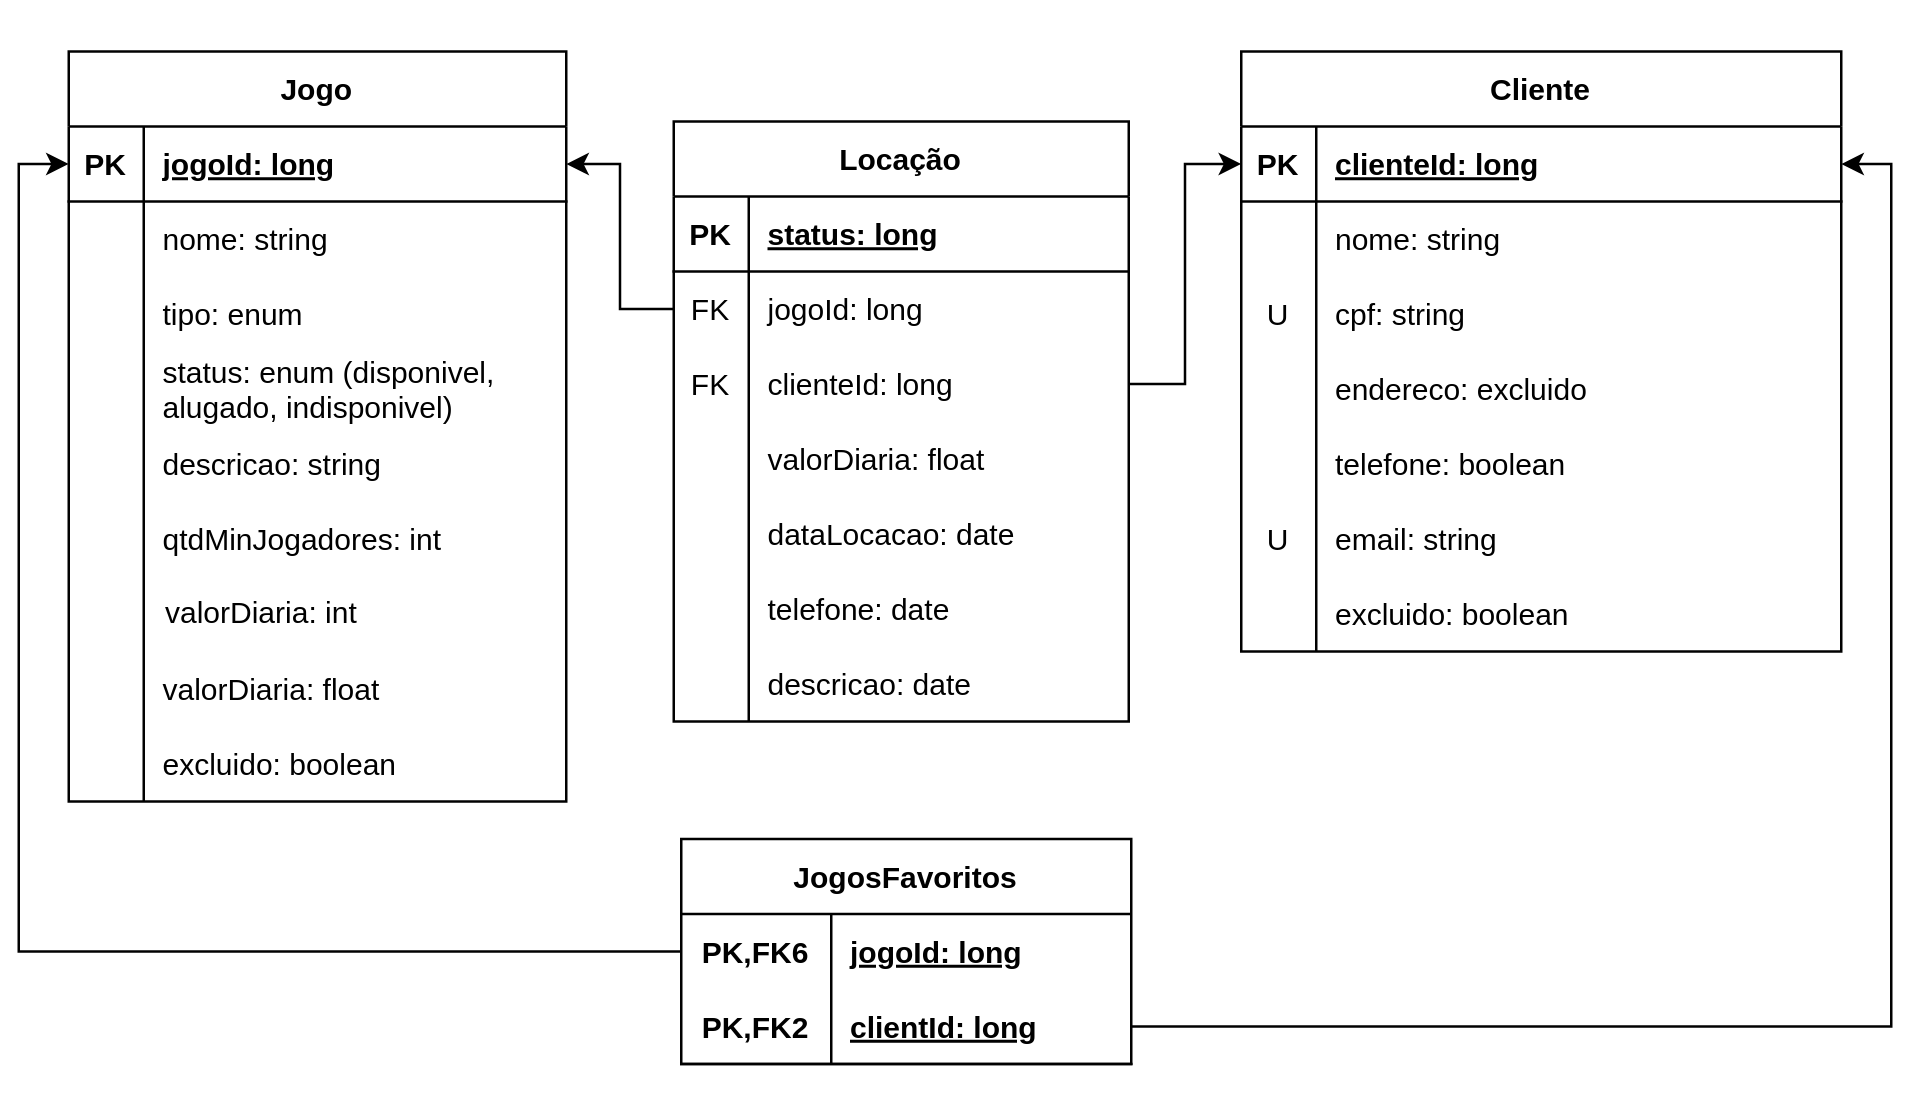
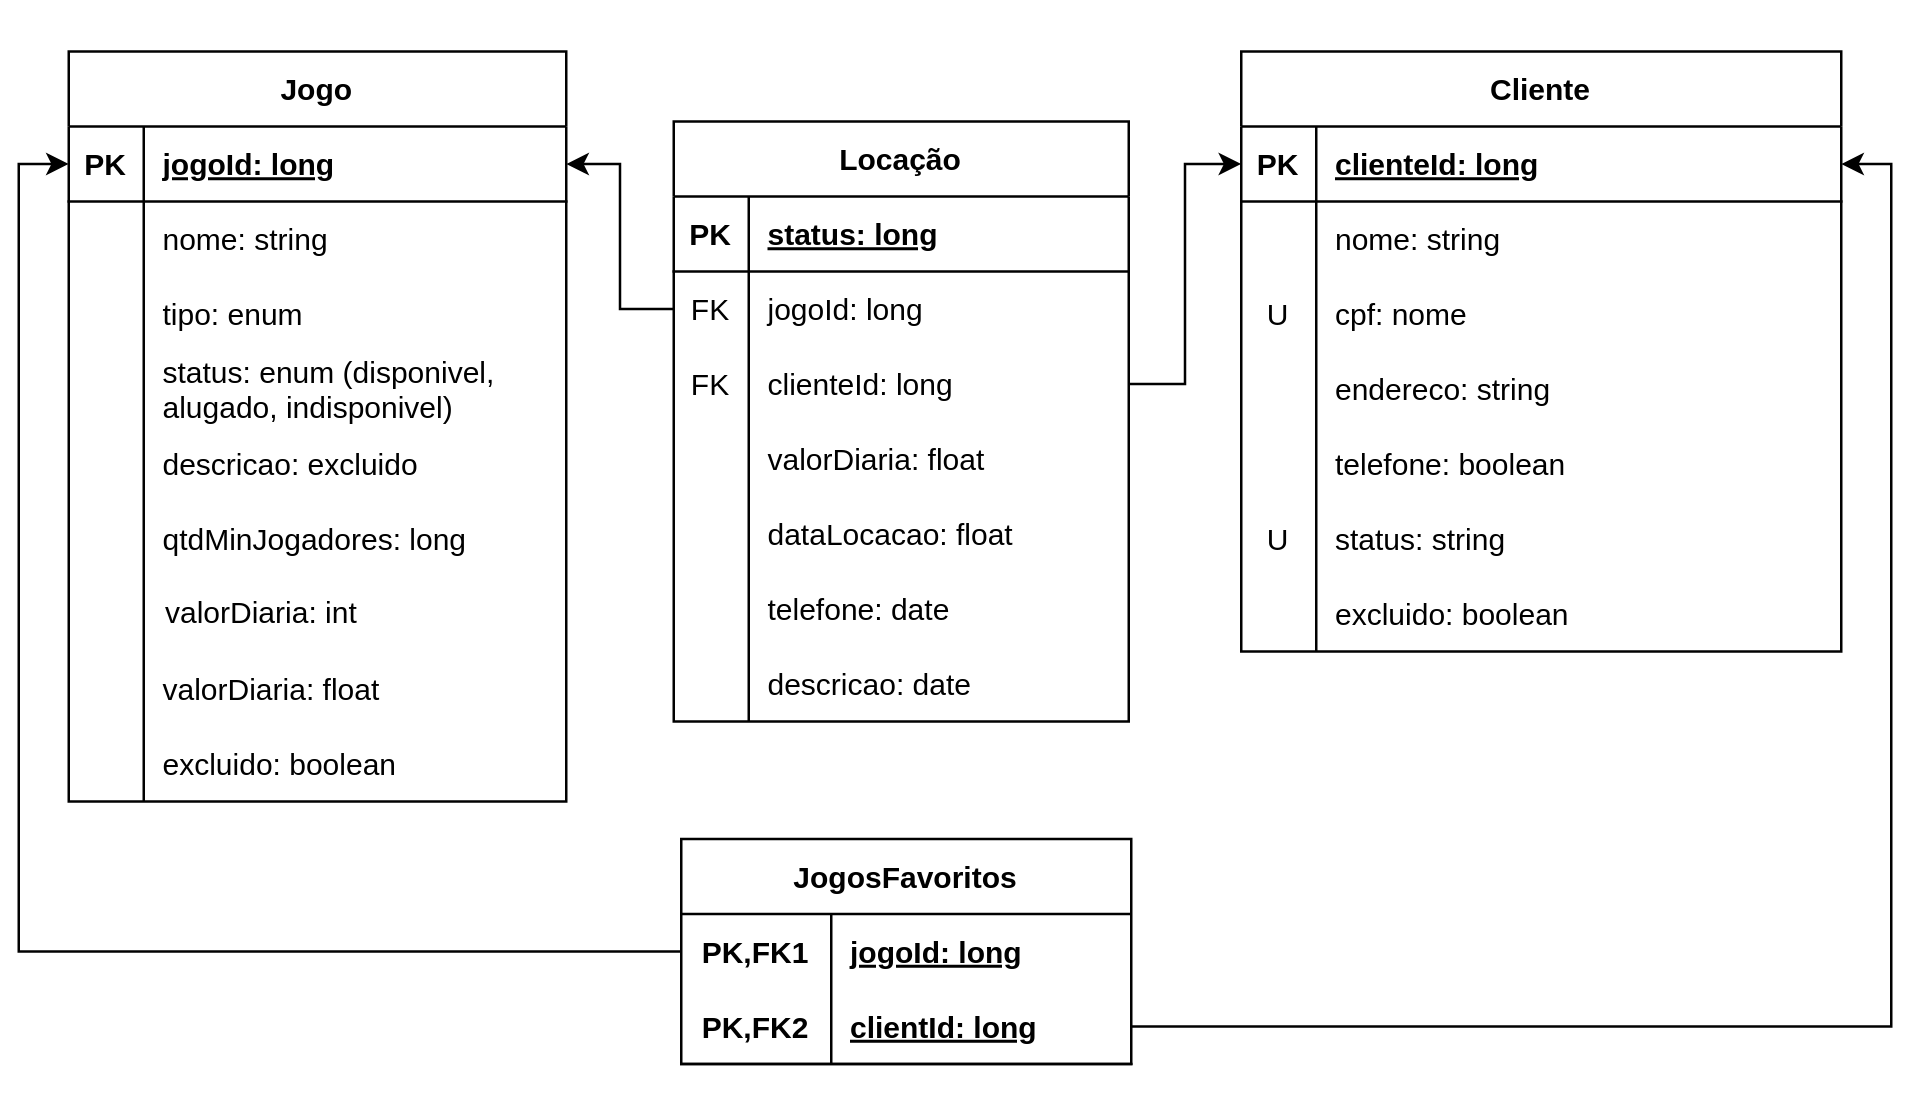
(1416, 315) -> (1403, 315)
(1471, 390) -> (1458, 390)
(290, 465) -> (303, 465)
(903, 535) -> (907, 535)
(315, 540) -> (323, 540)
(1425, 540) -> (1441, 540)
(755, 953) -> (755, 953)
